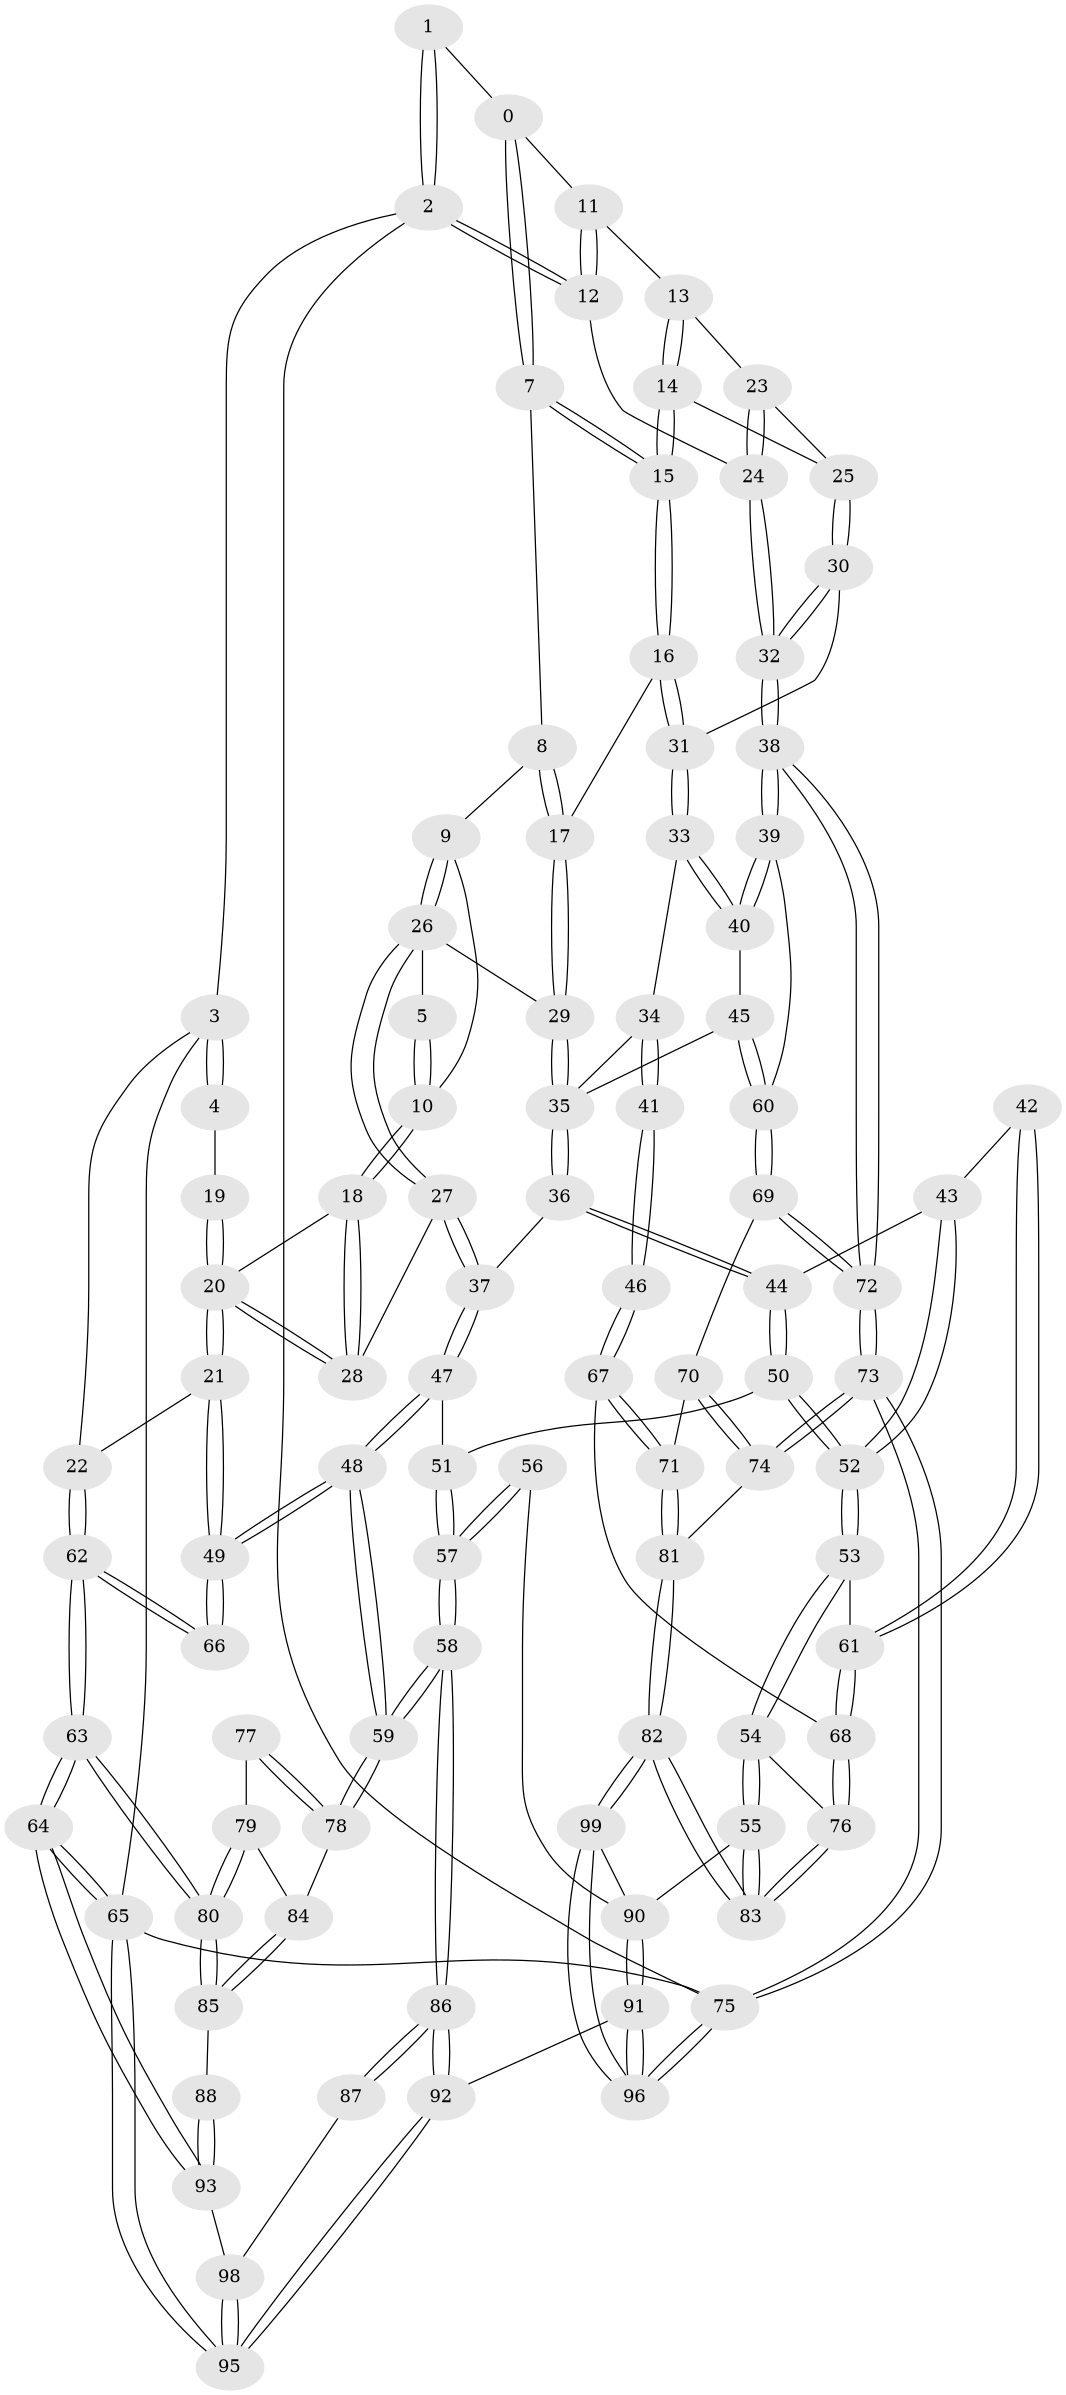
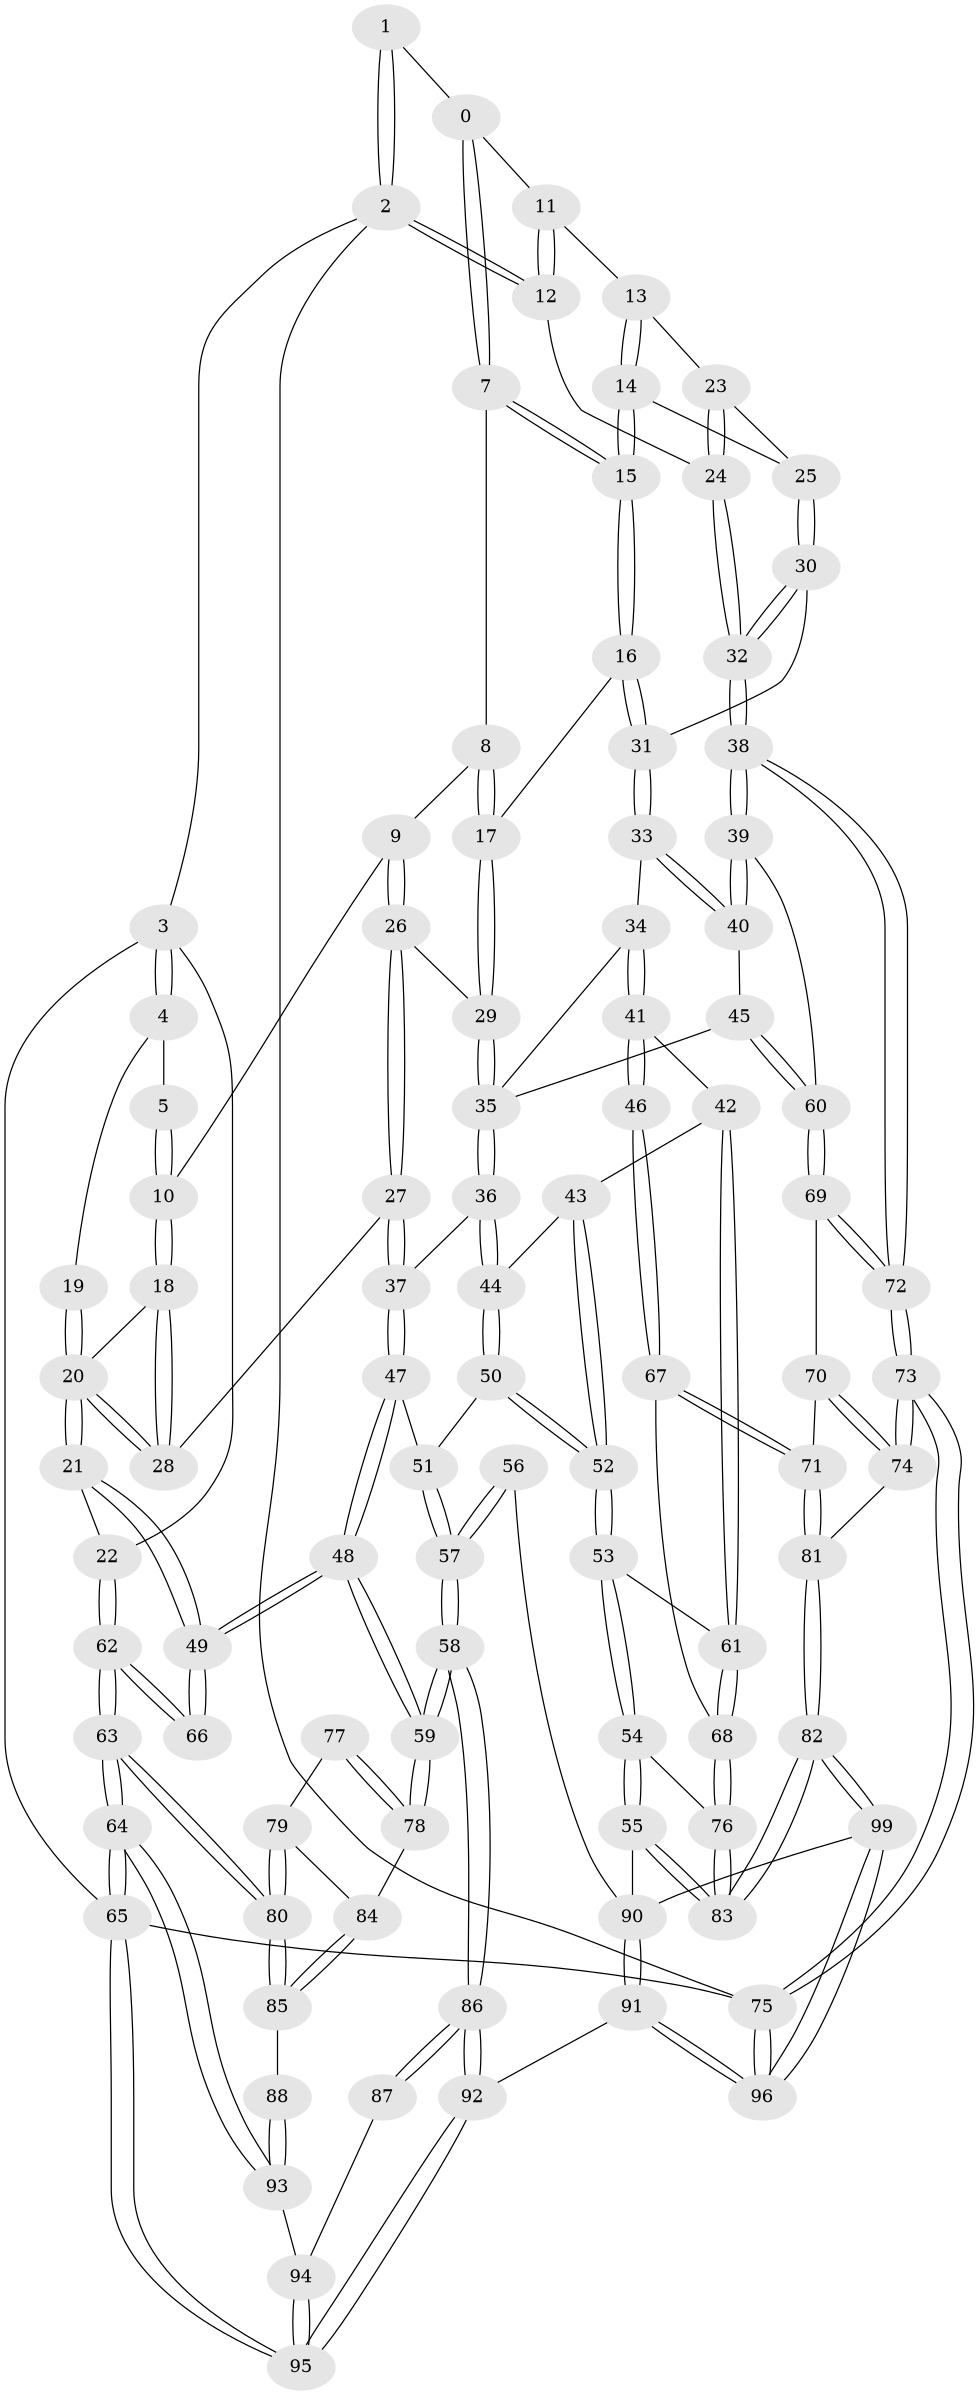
(422, 973) -> (164, 1063)
none -> (681, 1062)
(230, 2278) -> (301, 2278)
